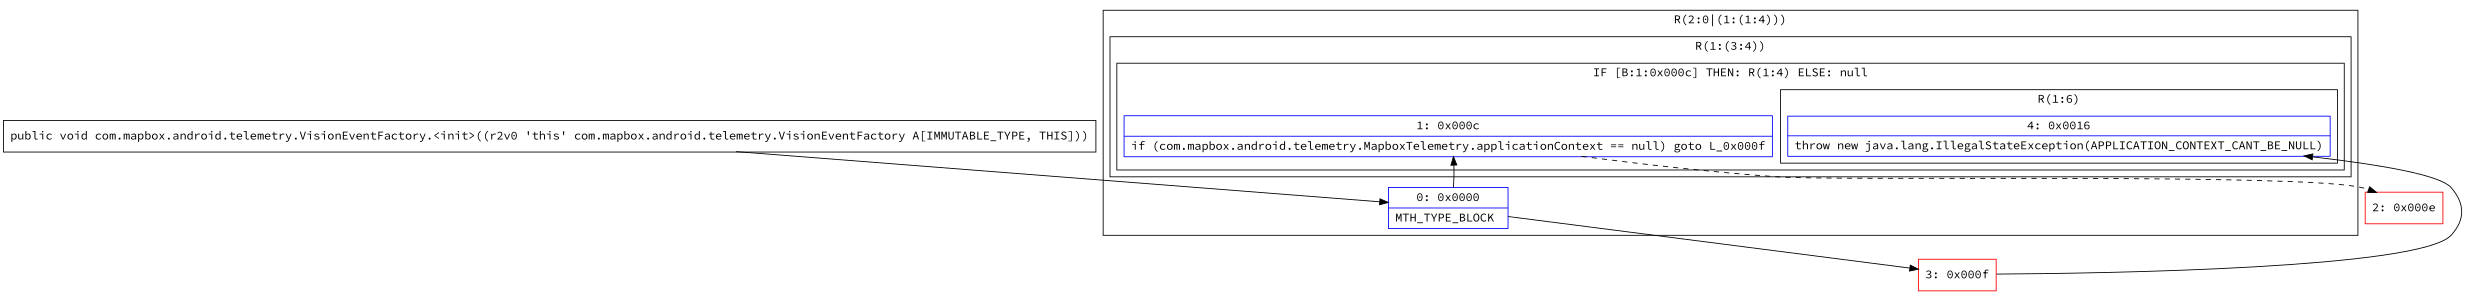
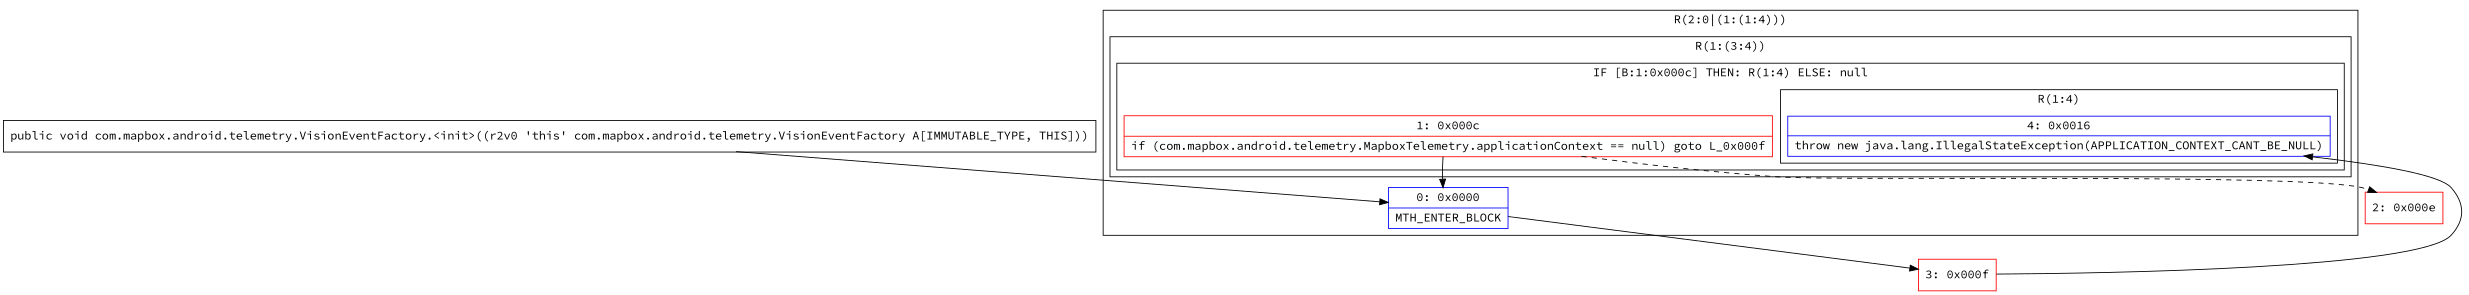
(2059, 100) -> (2059, 100)
(1448, 136) -> (1448, 136)
(1454, 182) -> (1443, 164)
(1445, 218) -> (1448, 218)
